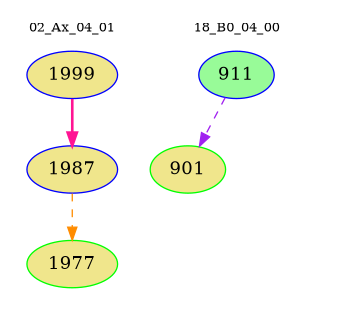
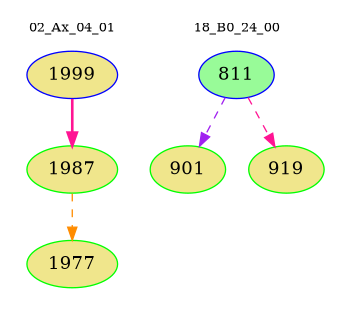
(237, 28) -> (237, 28)
(236, 75) -> (236, 75)
(72, 169) -> (72, 169)
none -> (286, 169)
